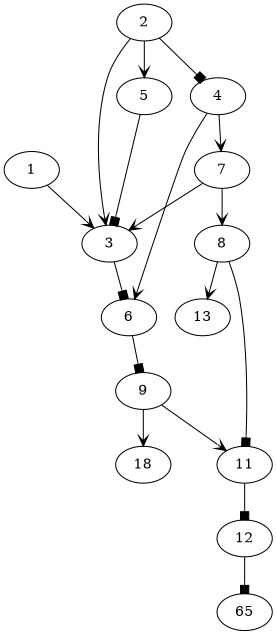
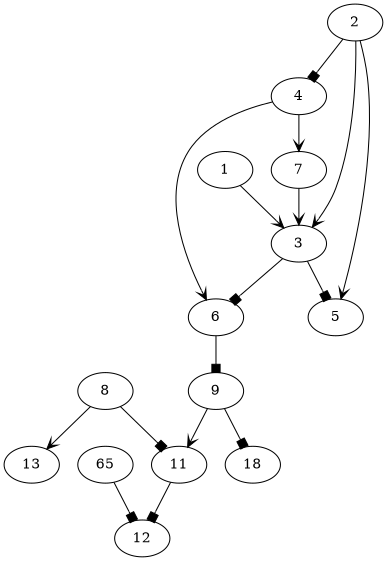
(128, 165) -> (315, 276)
(222, 202) -> none
(143, 423) -> (232, 423)
(245, 570) -> (121, 497)
